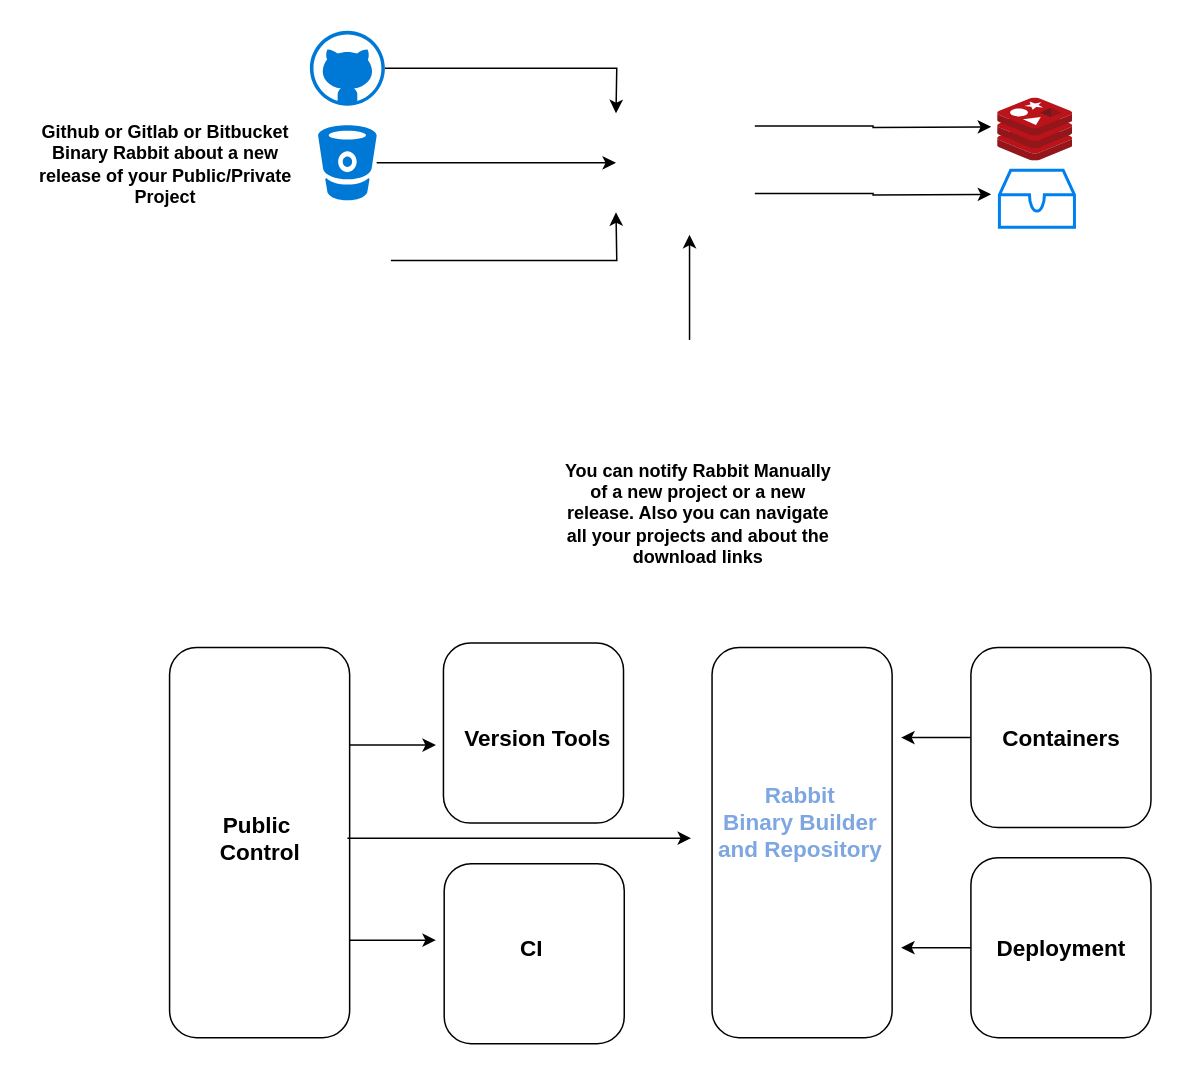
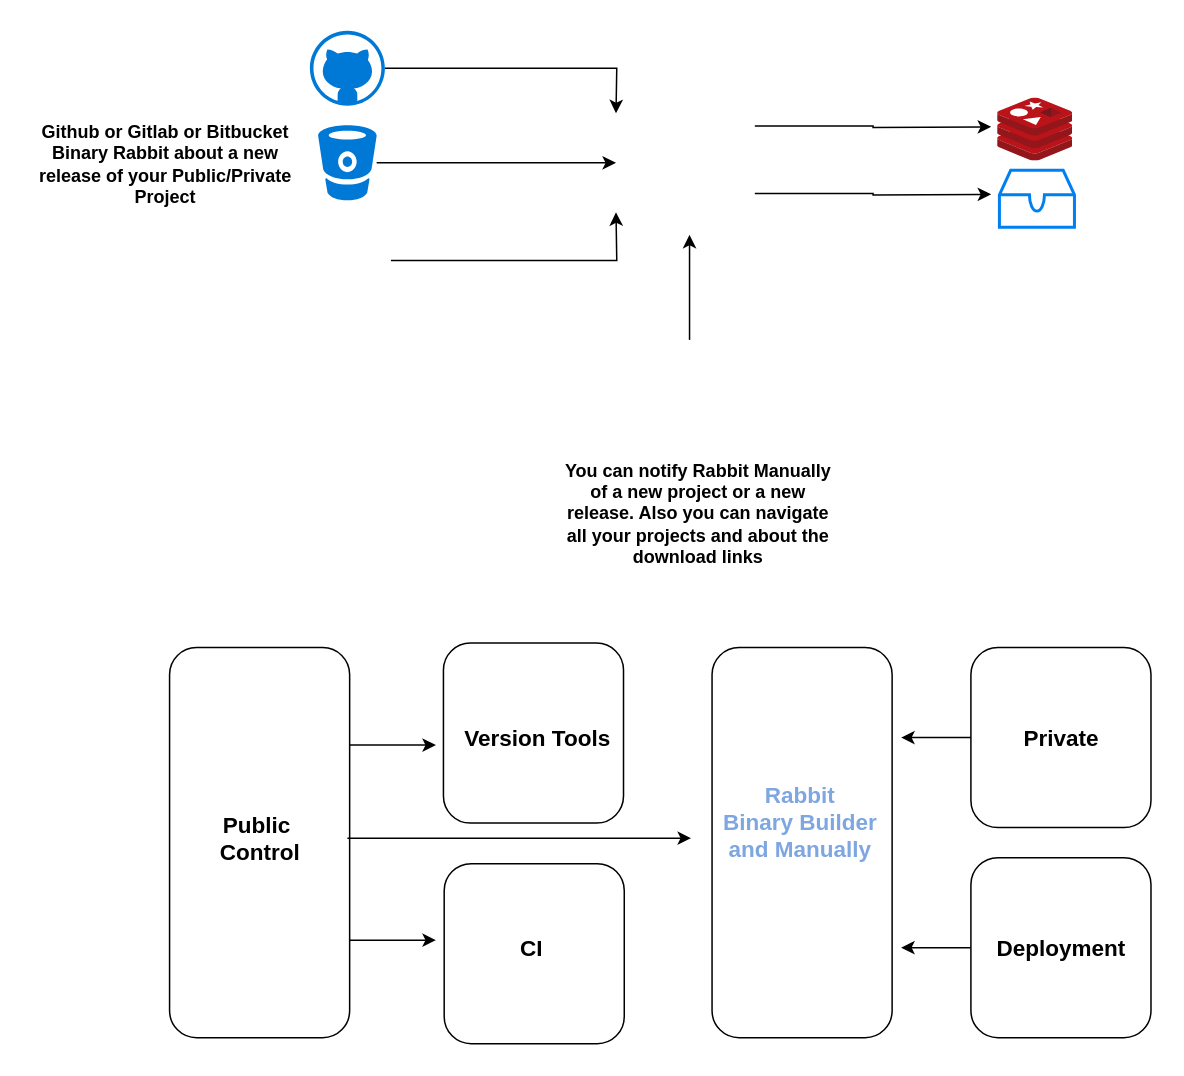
(1061, 737) -> (1061, 737)
(800, 821) -> (800, 821)
